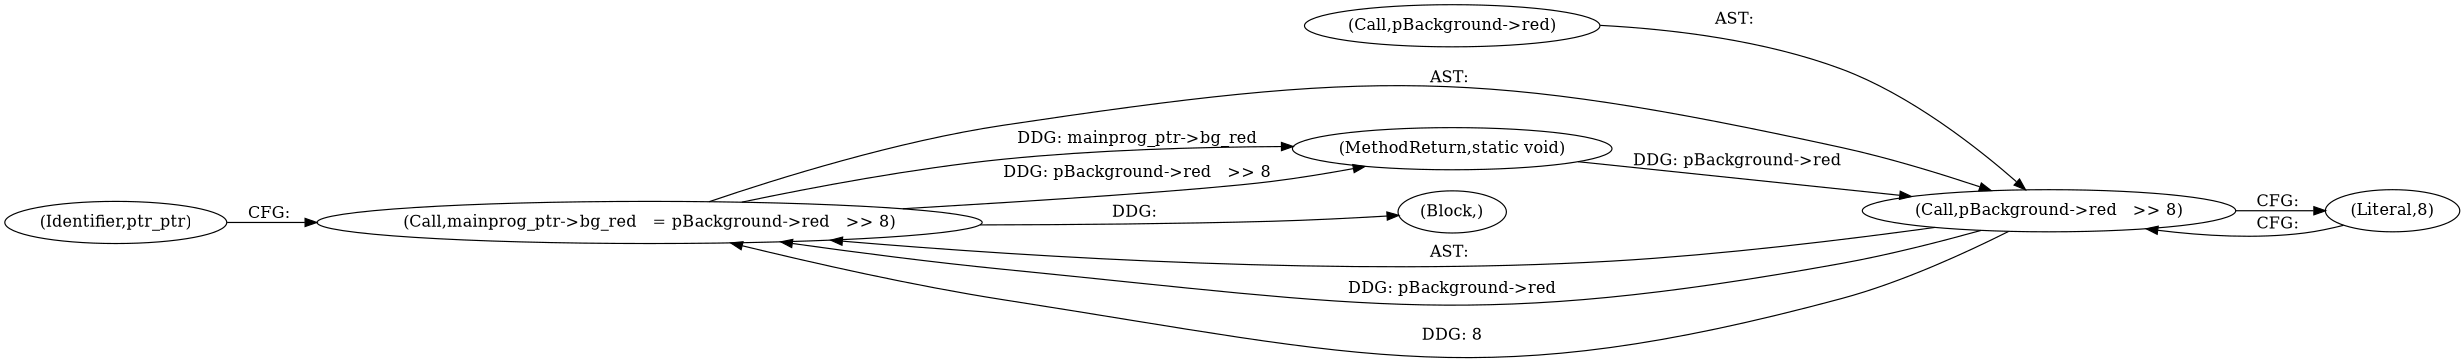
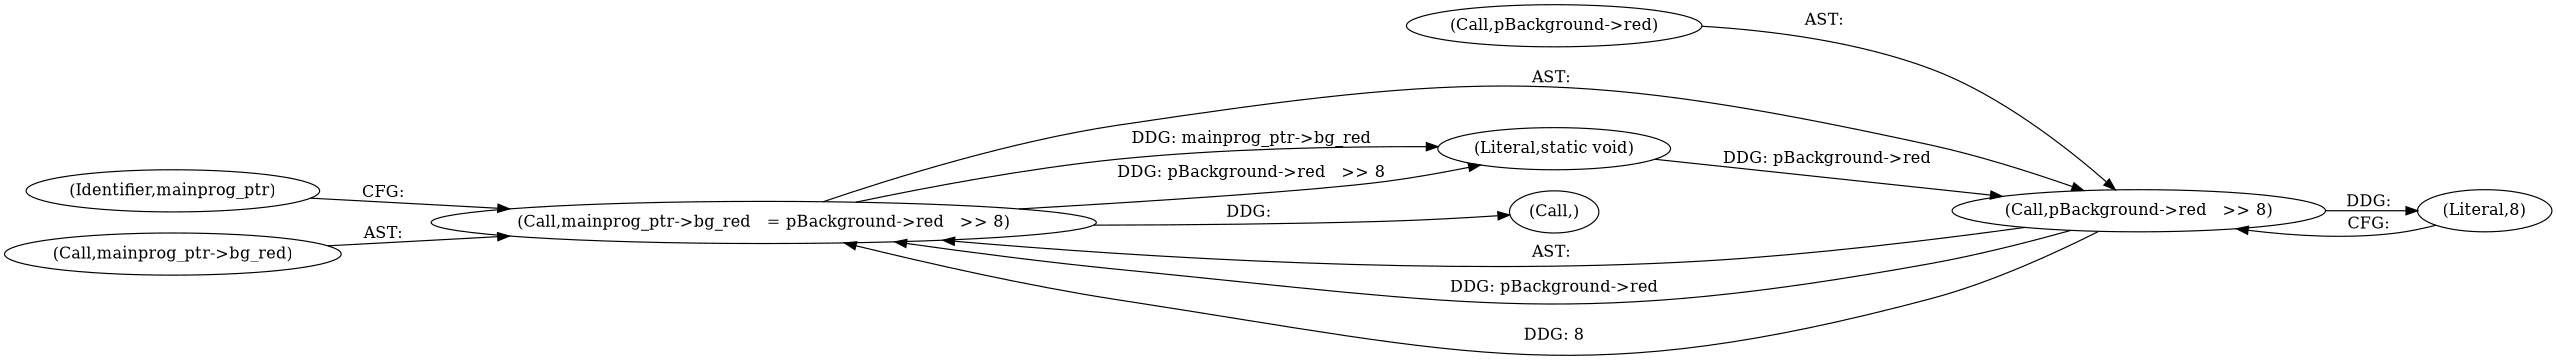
(1452, 149) -> (1554, 149)
(2281, 202) -> (2372, 202)
(1452, 212) -> (1554, 212)
(116, 222) -> (173, 191)
none -> (173, 254)
